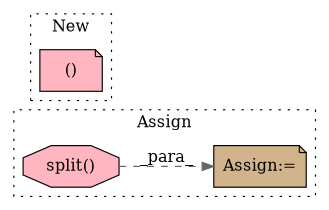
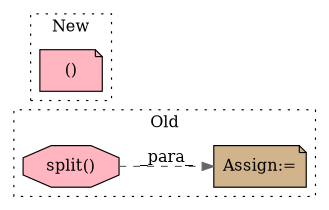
(165, 123) -> (165, 123)
